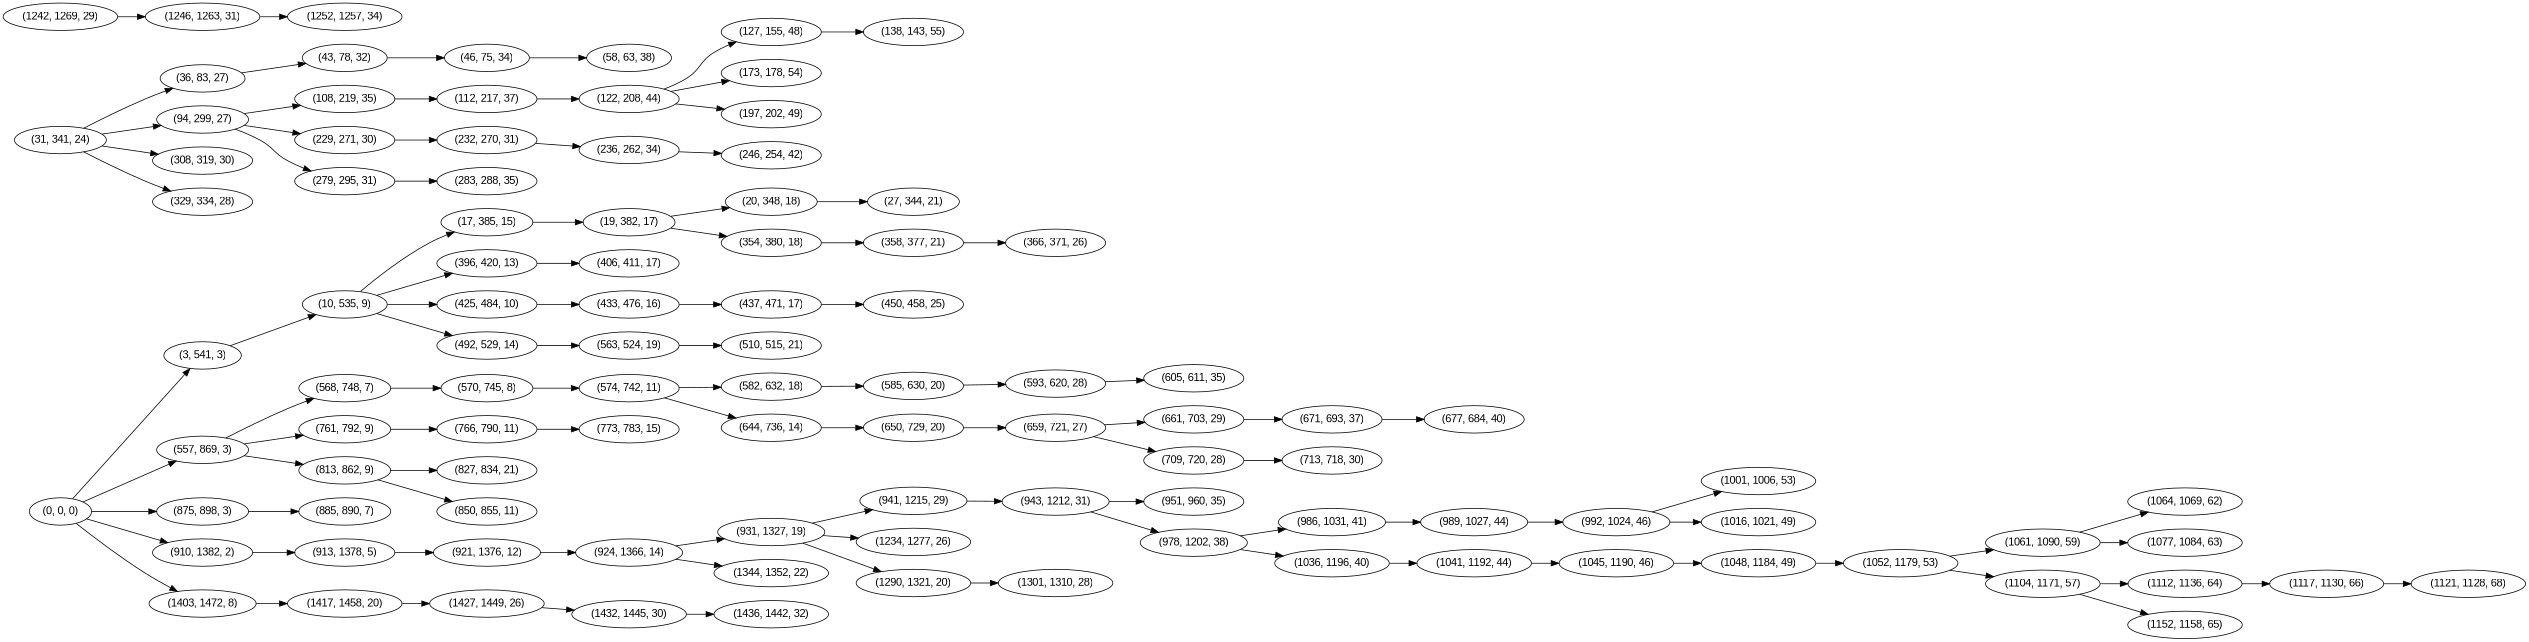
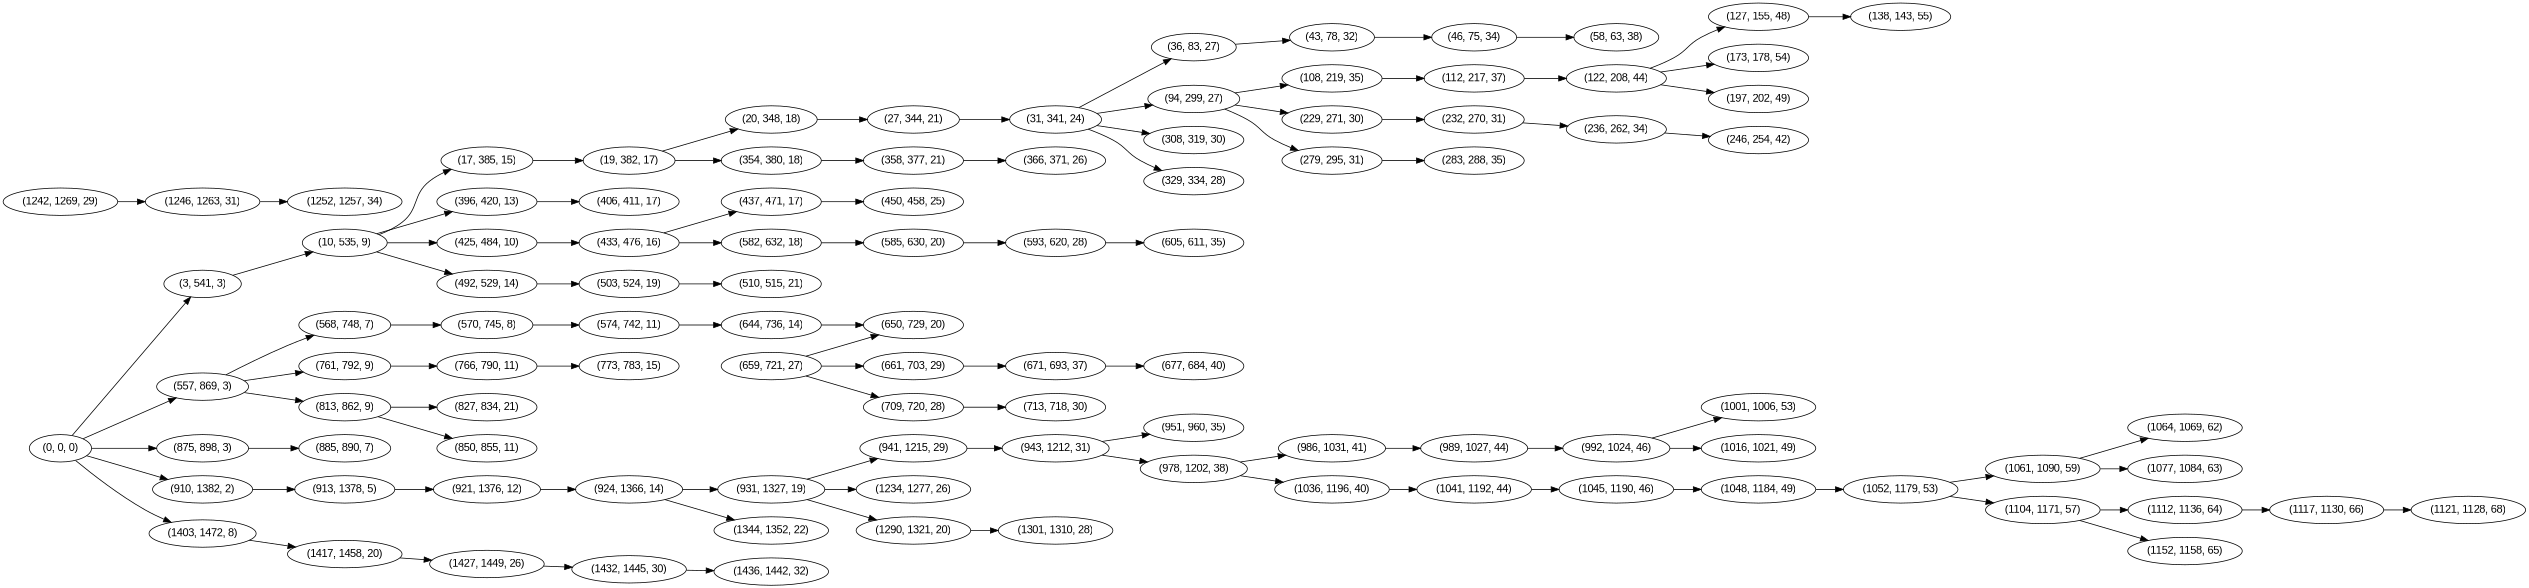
none -> (981, 119)
(629, 346) -> (629, 284)
(696, 387) -> (696, 243)
(981, 428) -> (839, 347)
